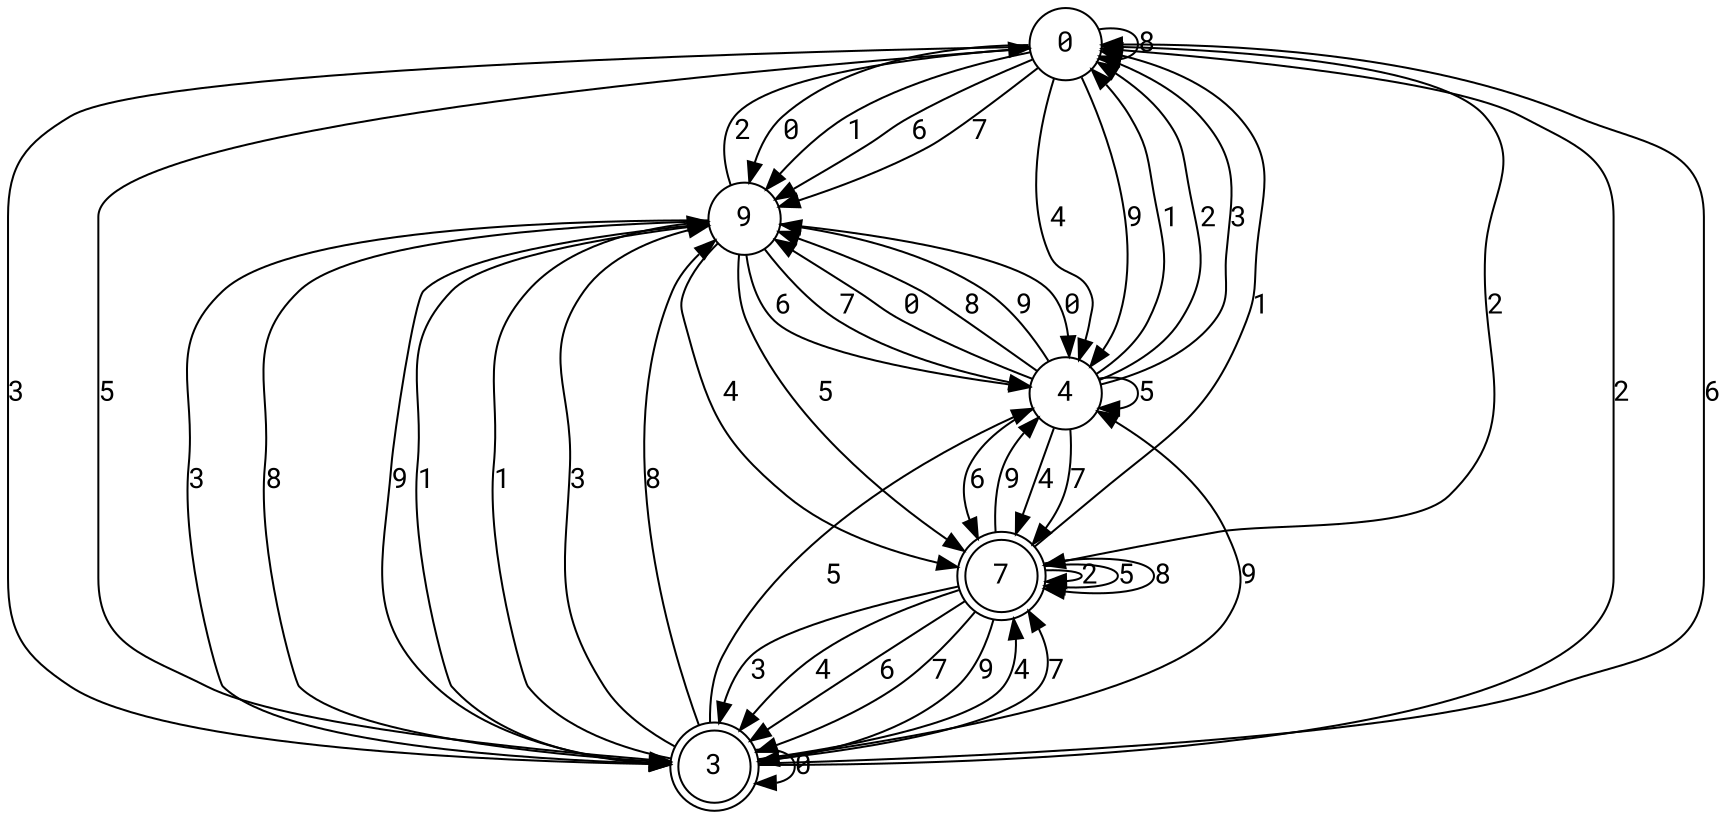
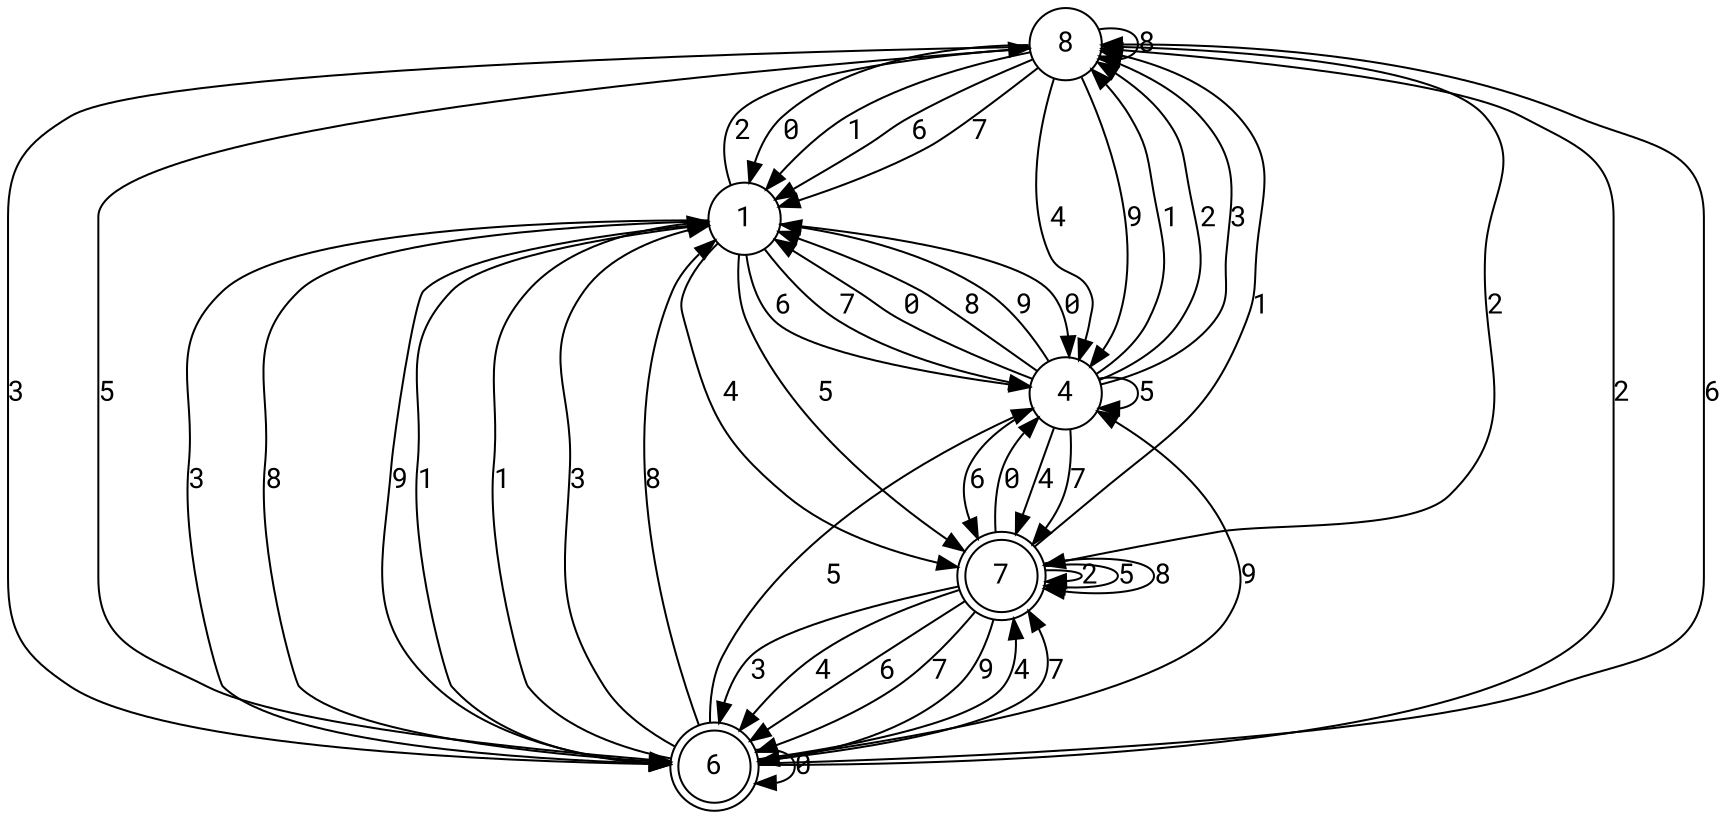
(1066, 44) -> (1066, 44)
(745, 219) -> (745, 219)
(1013, 481) -> (1013, 481)
(714, 767) -> (714, 767)
